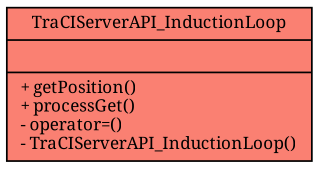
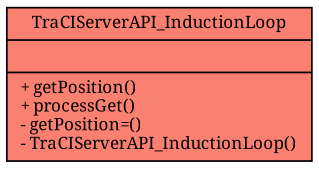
(72, 125) -> (82, 125)
